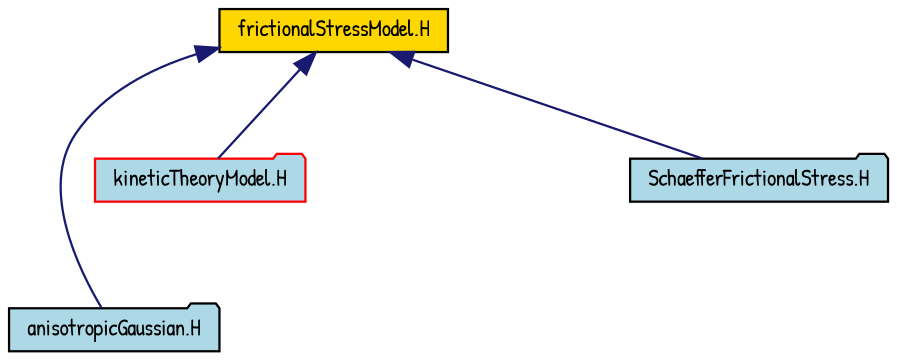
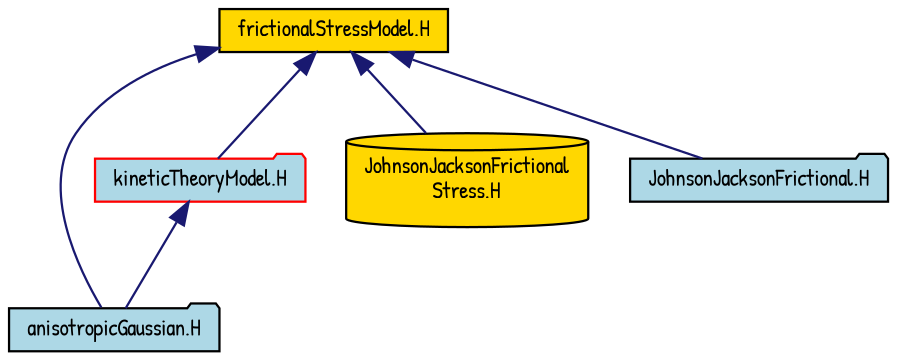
none -> (467, 180)
(759, 180) -> (759, 180)
none -> (151, 265)
